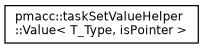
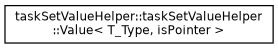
(102, 24) -> (139, 24)
